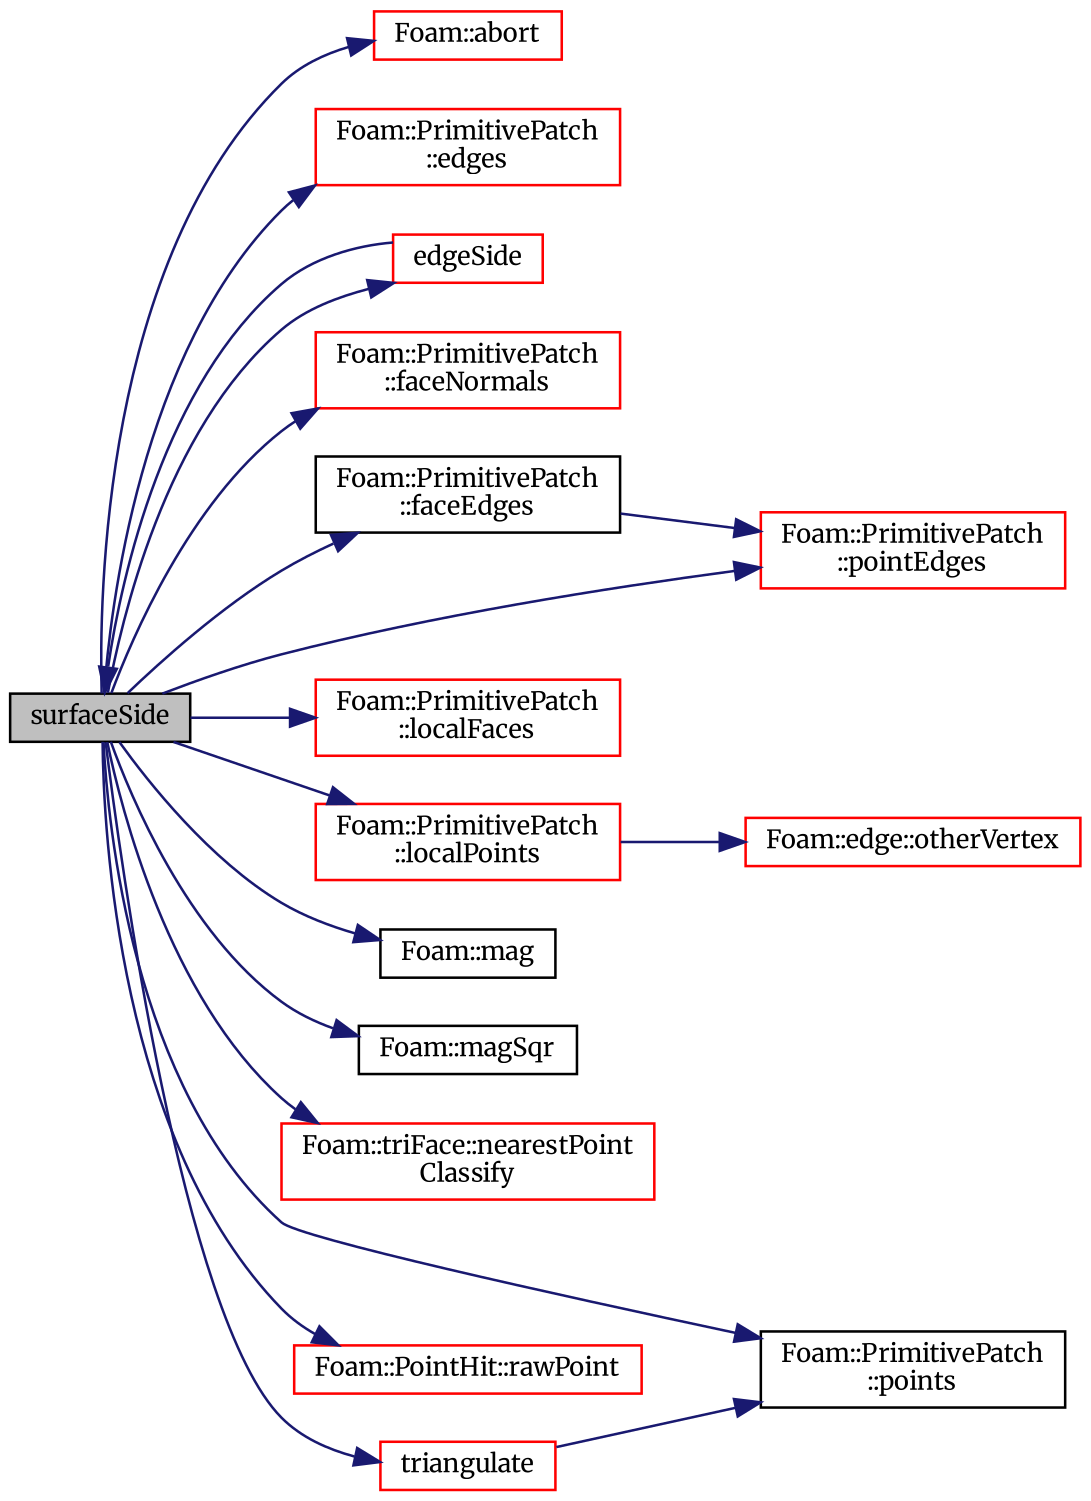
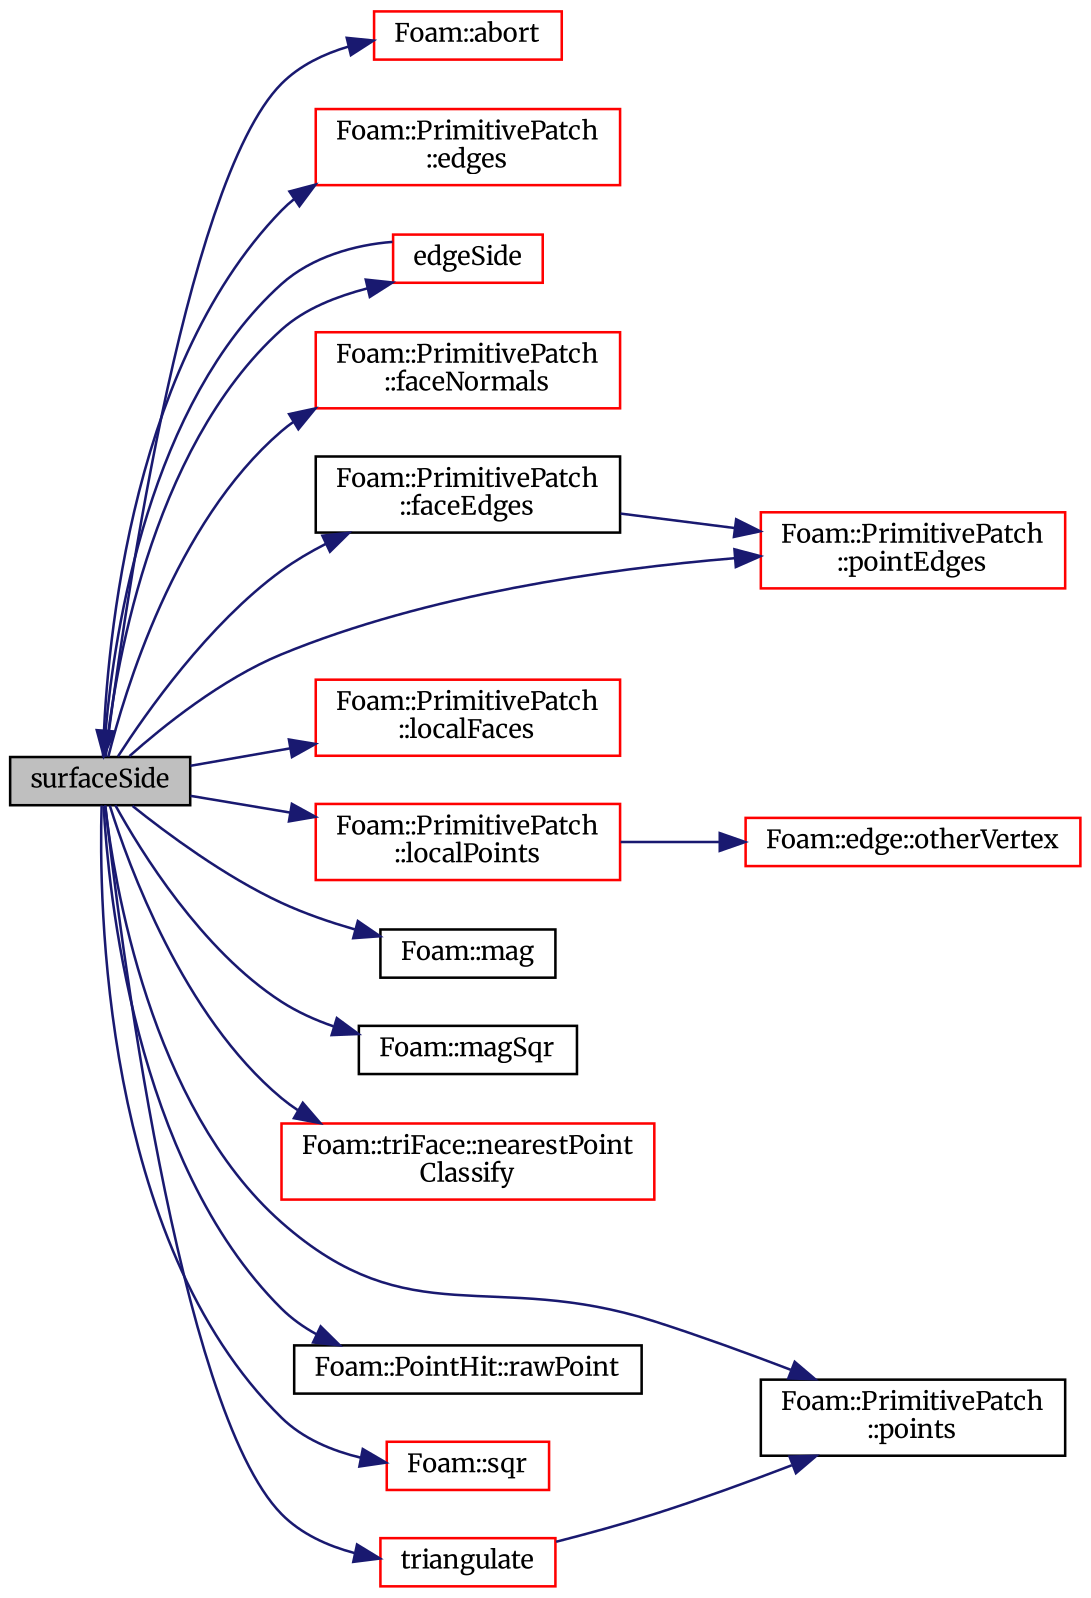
(468, 1370) -> (468, 1370)
none -> (468, 1466)
